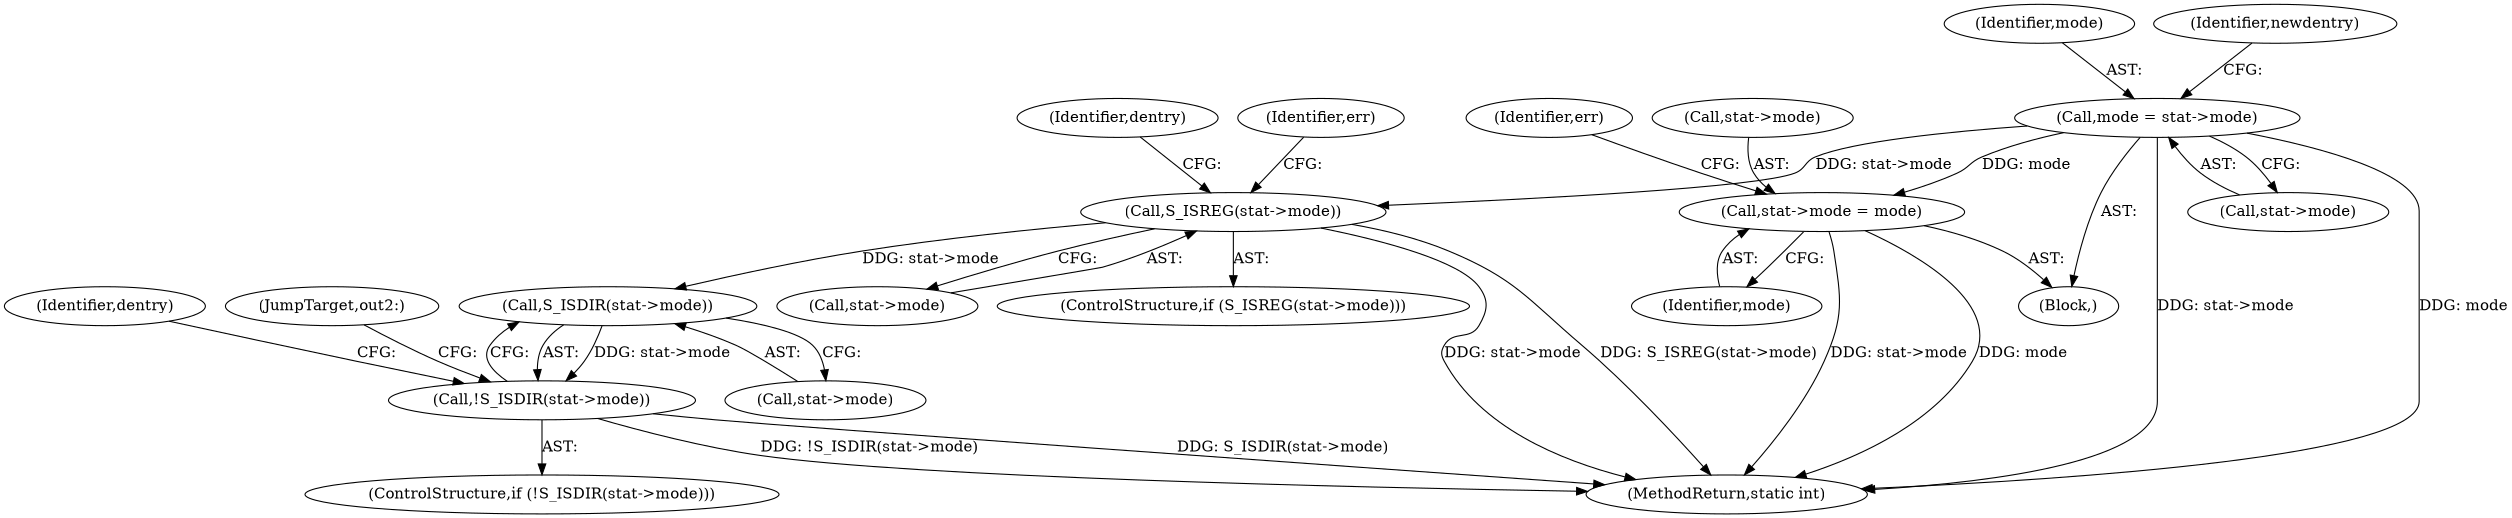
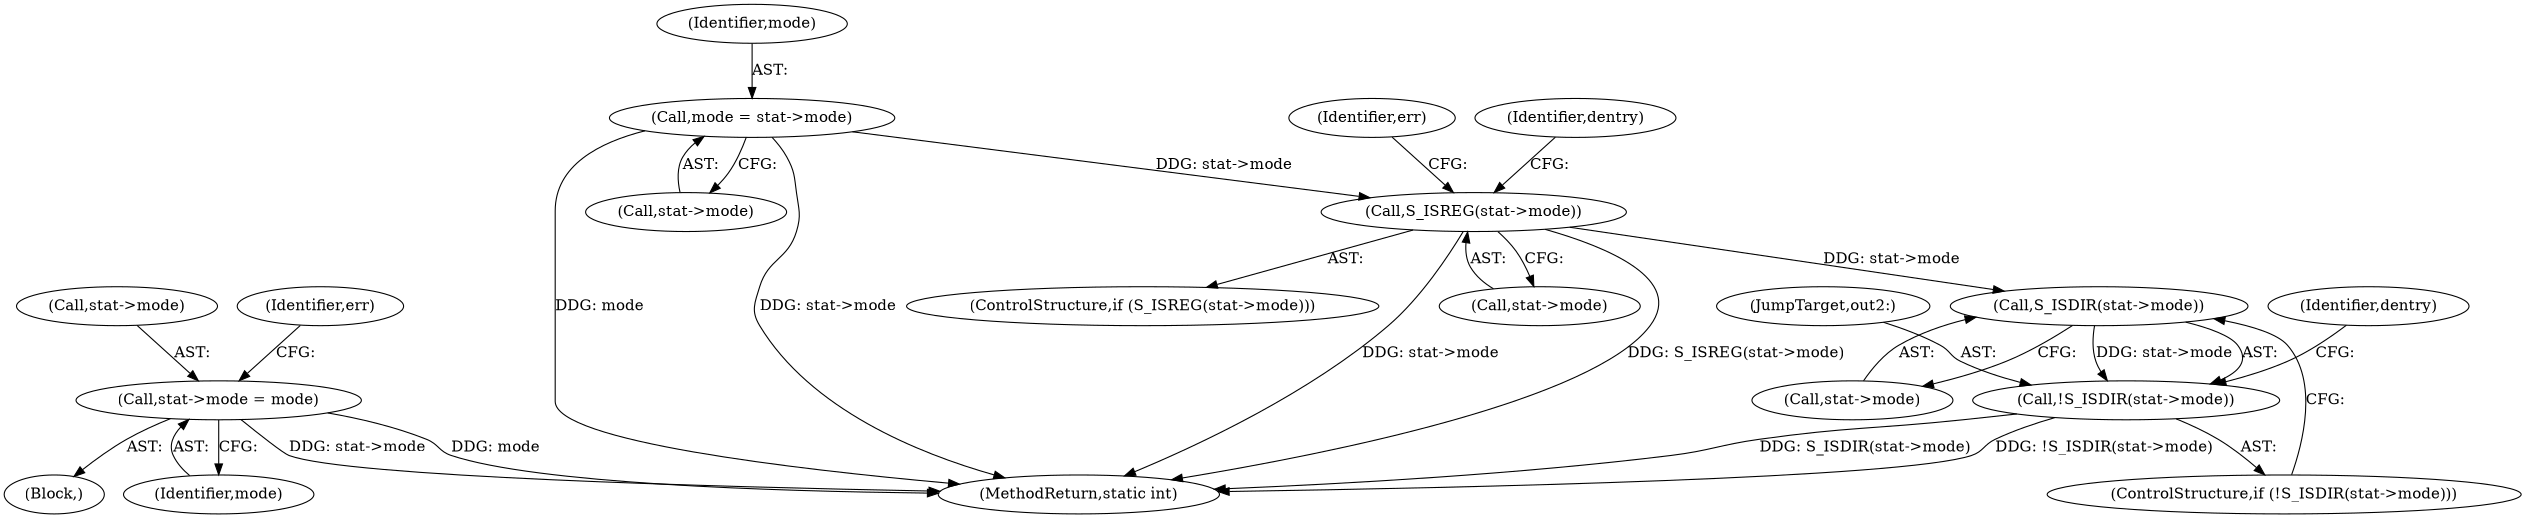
(2275, 24) -> none
(1982, 157) -> none
(2097, 202) -> none
(460, 353) -> (1981, 353)
(487, 354) -> (2302, 375)
